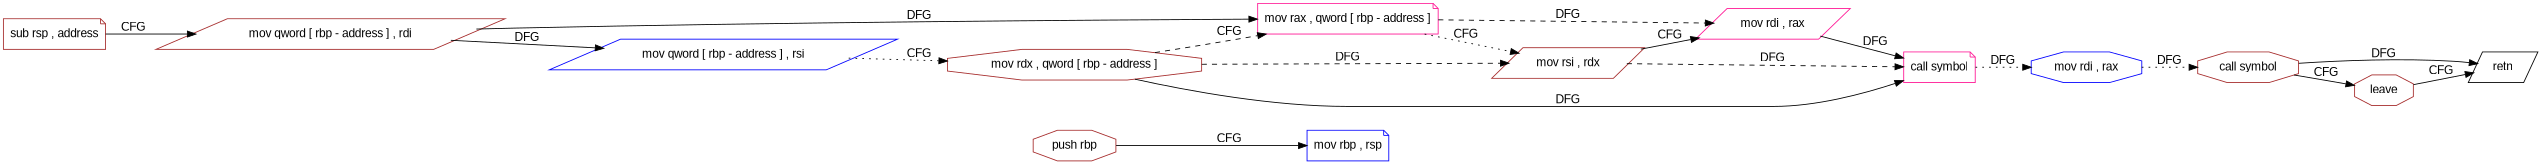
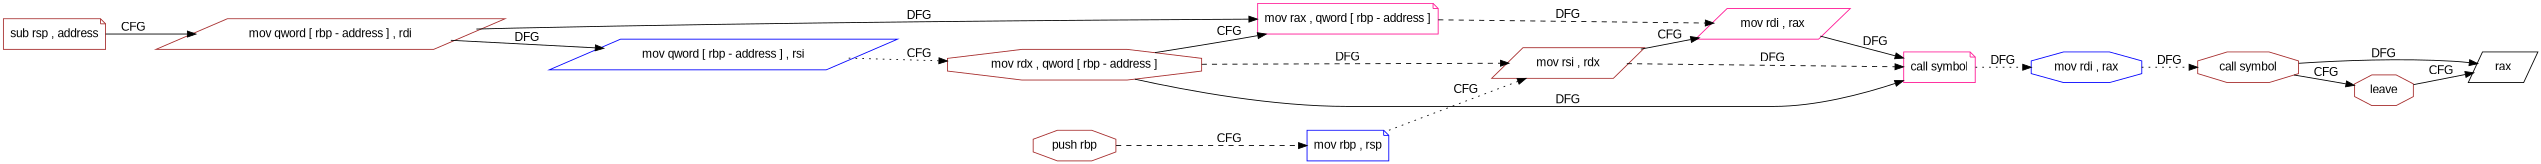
(1467, 43) -> (1466, 101)
(1206, 44) -> (1206, 44)
(2503, 67) -> (2503, 67)
(1207, 146) -> (1207, 146)
